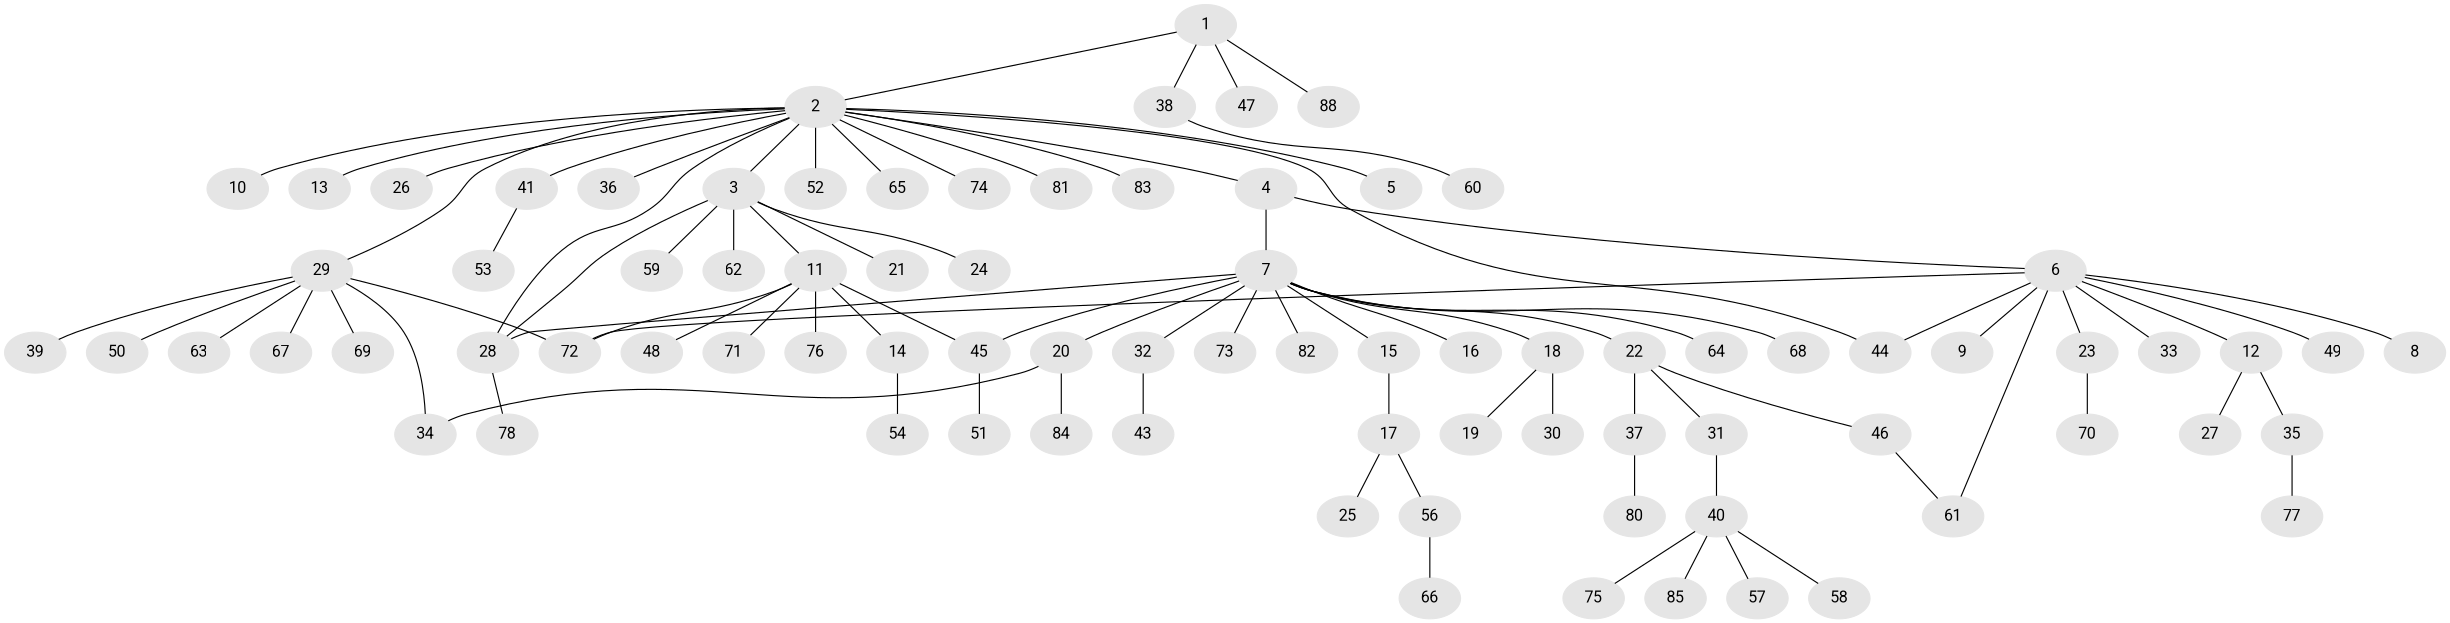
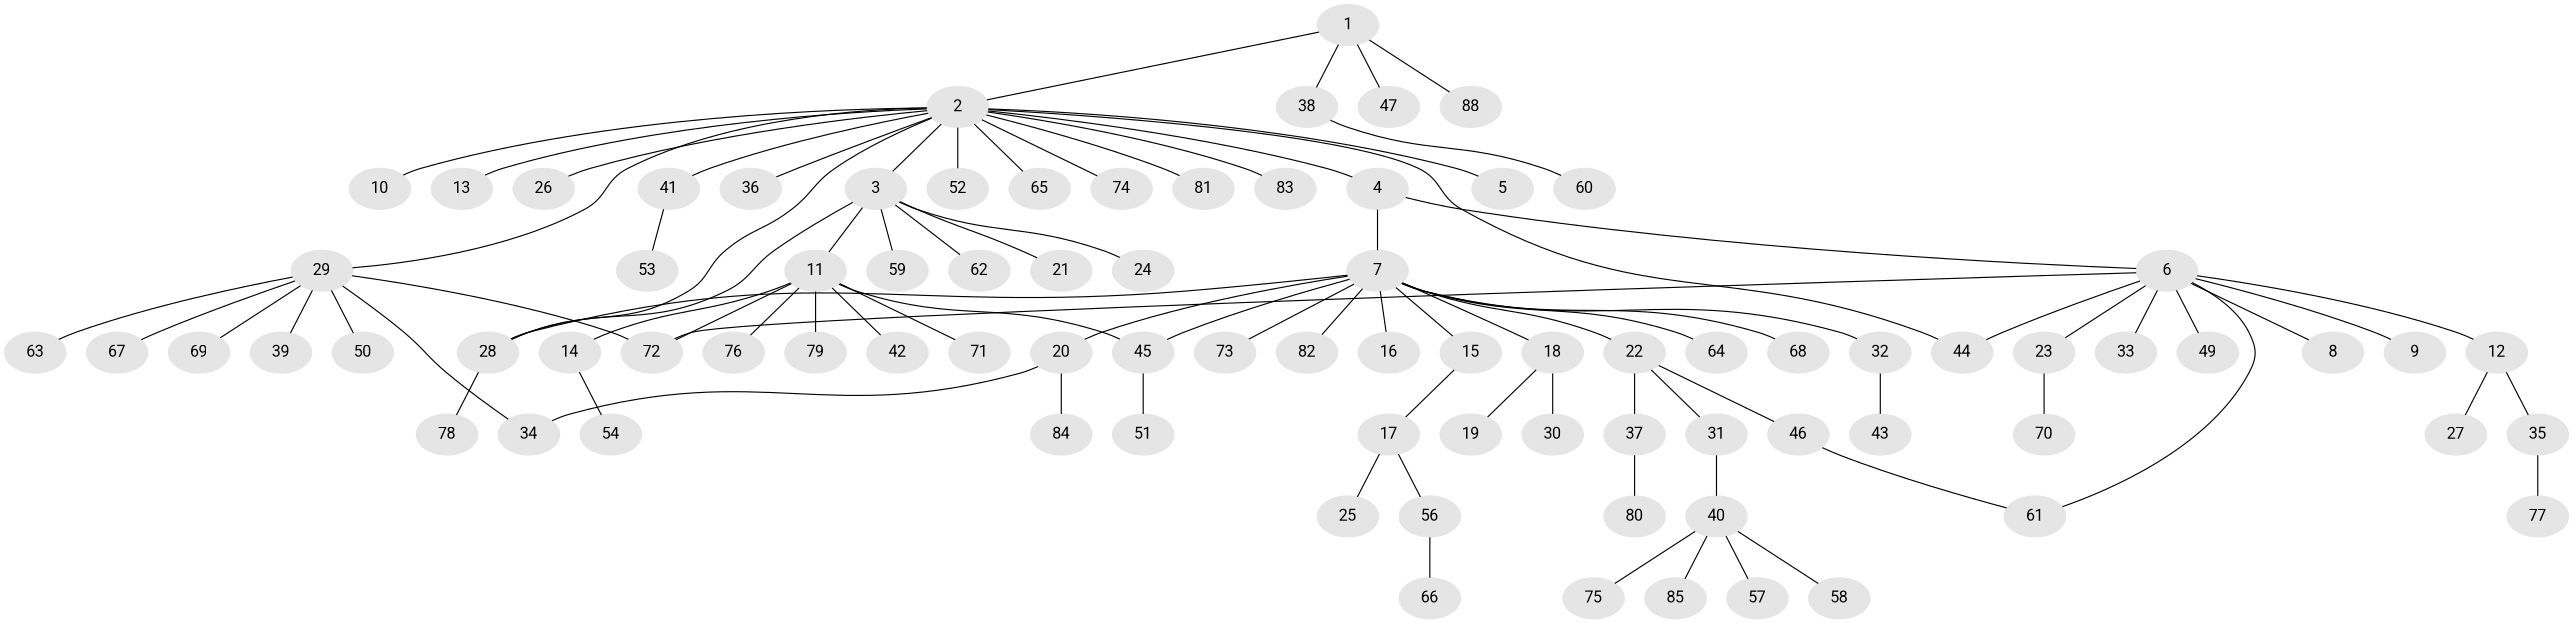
(652, 353) -> (897, 353)
none -> (816, 353)
